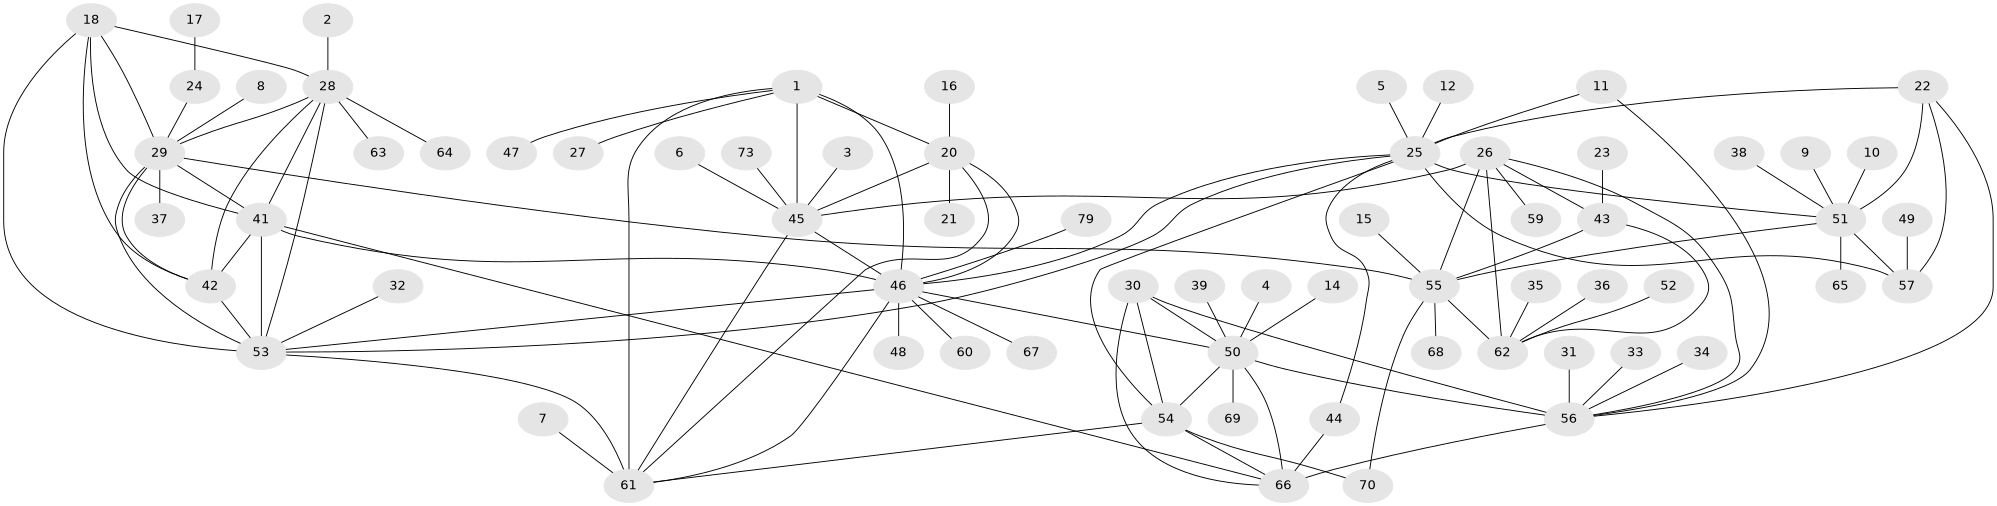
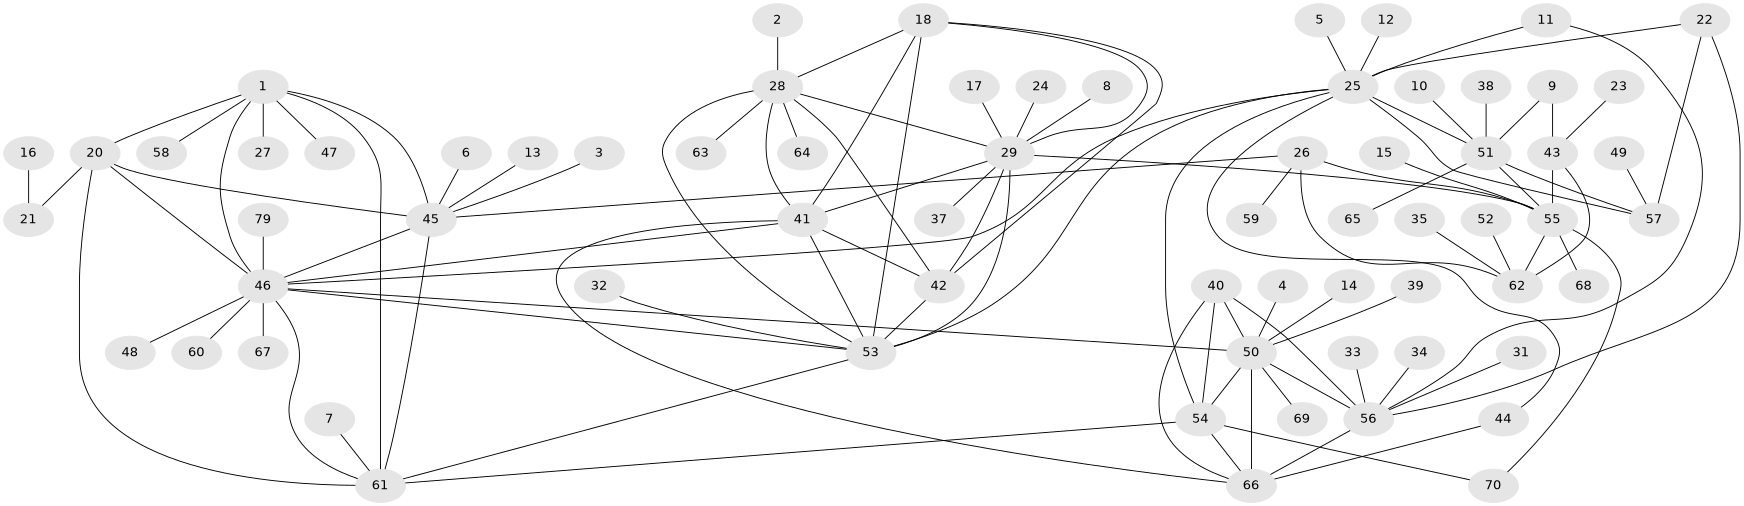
(195, 54) -> (992, 120)
(949, 120) -> (29, 187)
none -> (162, 153)
(746, 153) -> (533, 153)
(1908, 166) -> none
(1530, 179) -> (1553, 120)
(1721, 275) -> none
(1133, 286) -> (1216, 286)
(1602, 286) -> none
